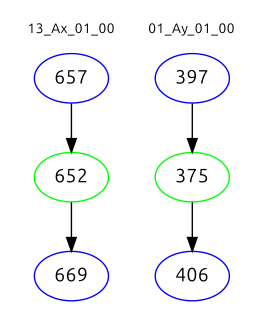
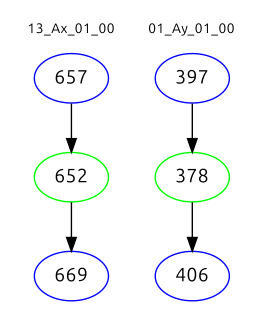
(192, 177) -> (192, 177)
